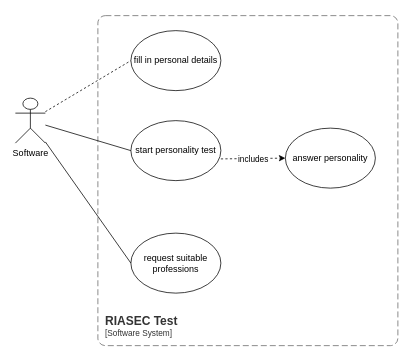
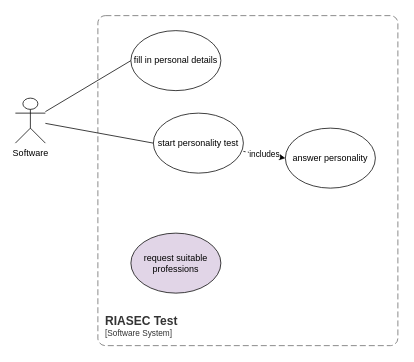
(89, 86) -> (89, 86)
(176, 150) -> (198, 143)
(88, 202) -> none
(176, 263) -> (176, 263)
